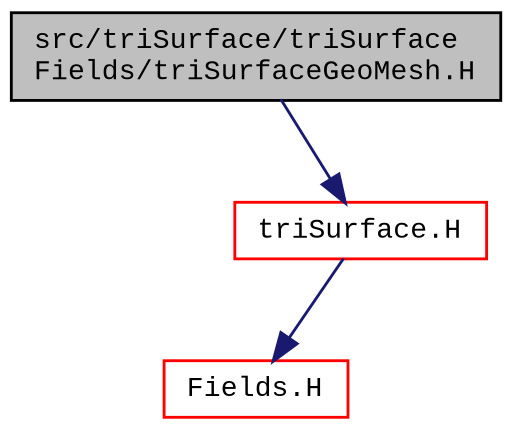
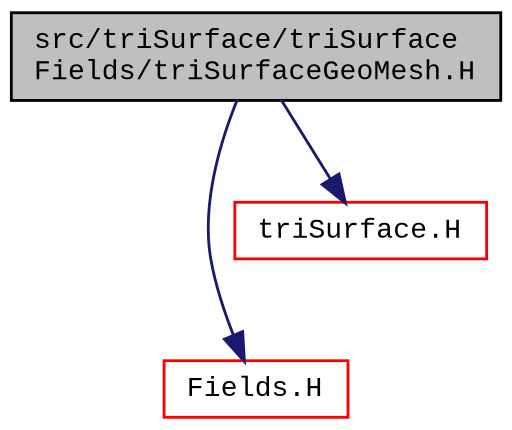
(316, 298) -> (209, 217)
